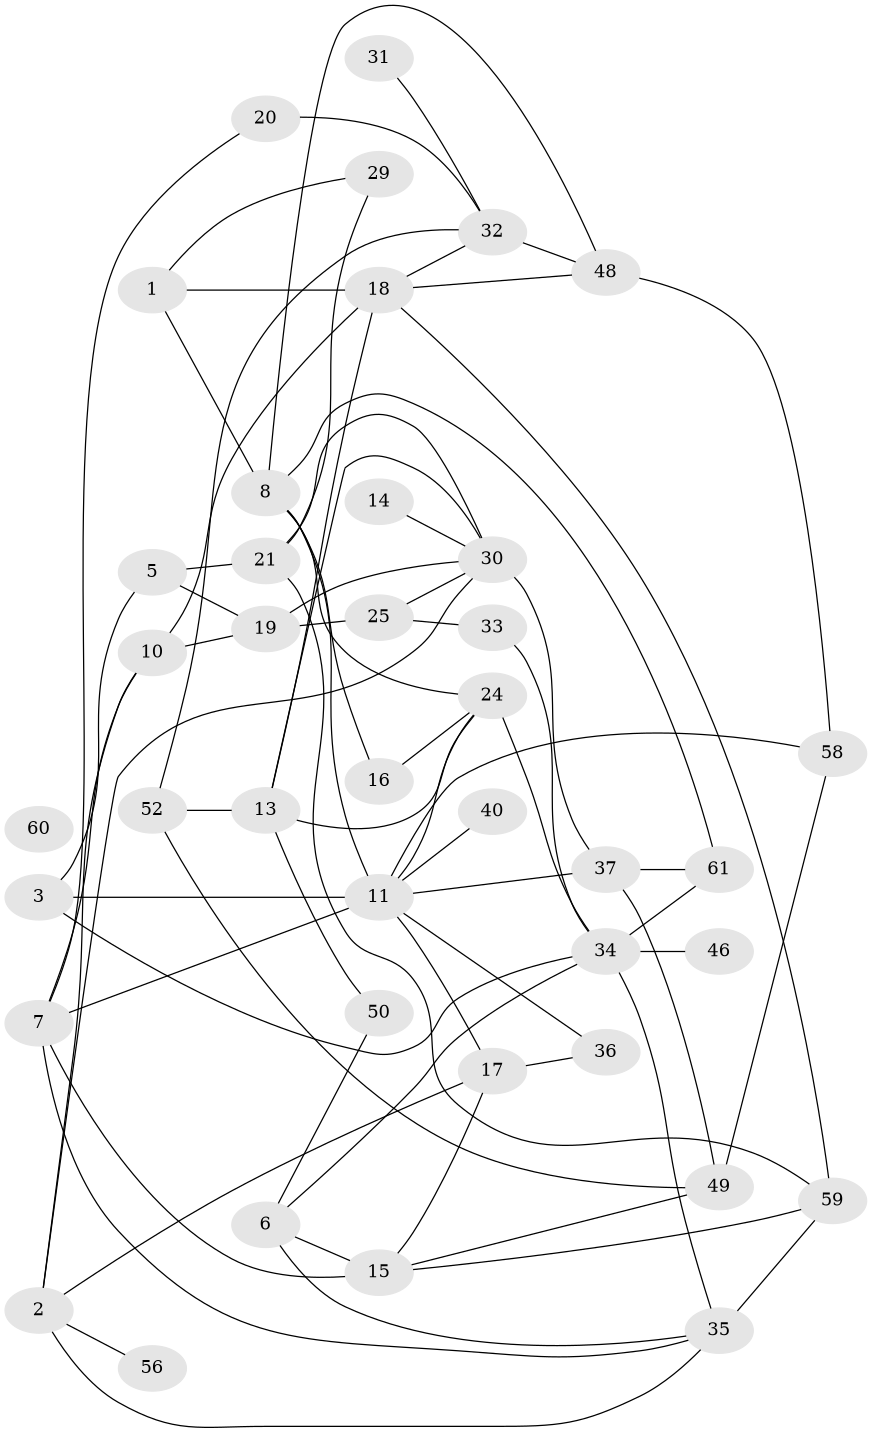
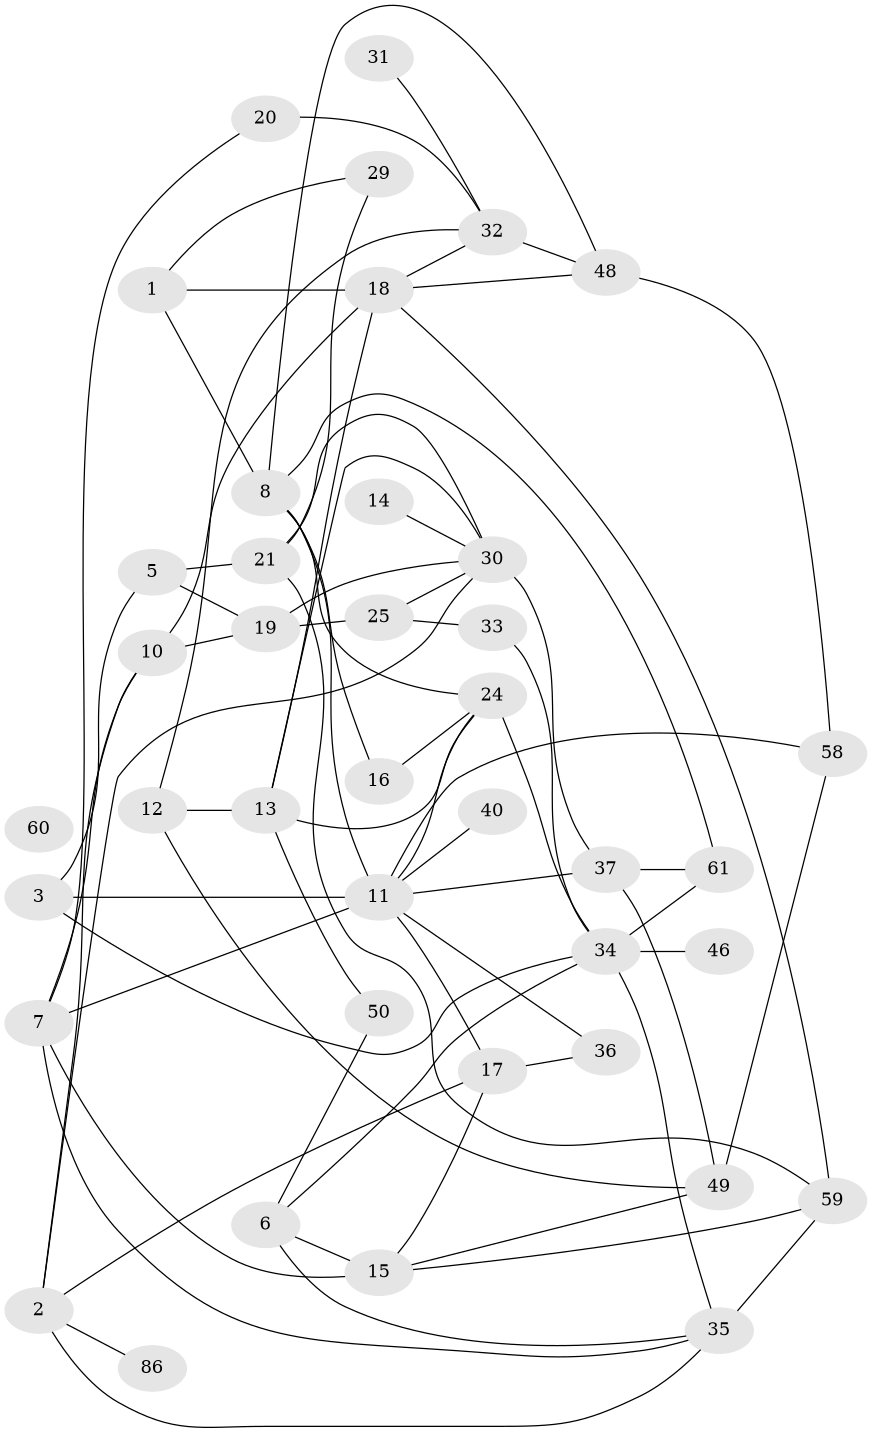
(152, 810) -> (152, 810)
(152, 1368) -> (152, 1368)
